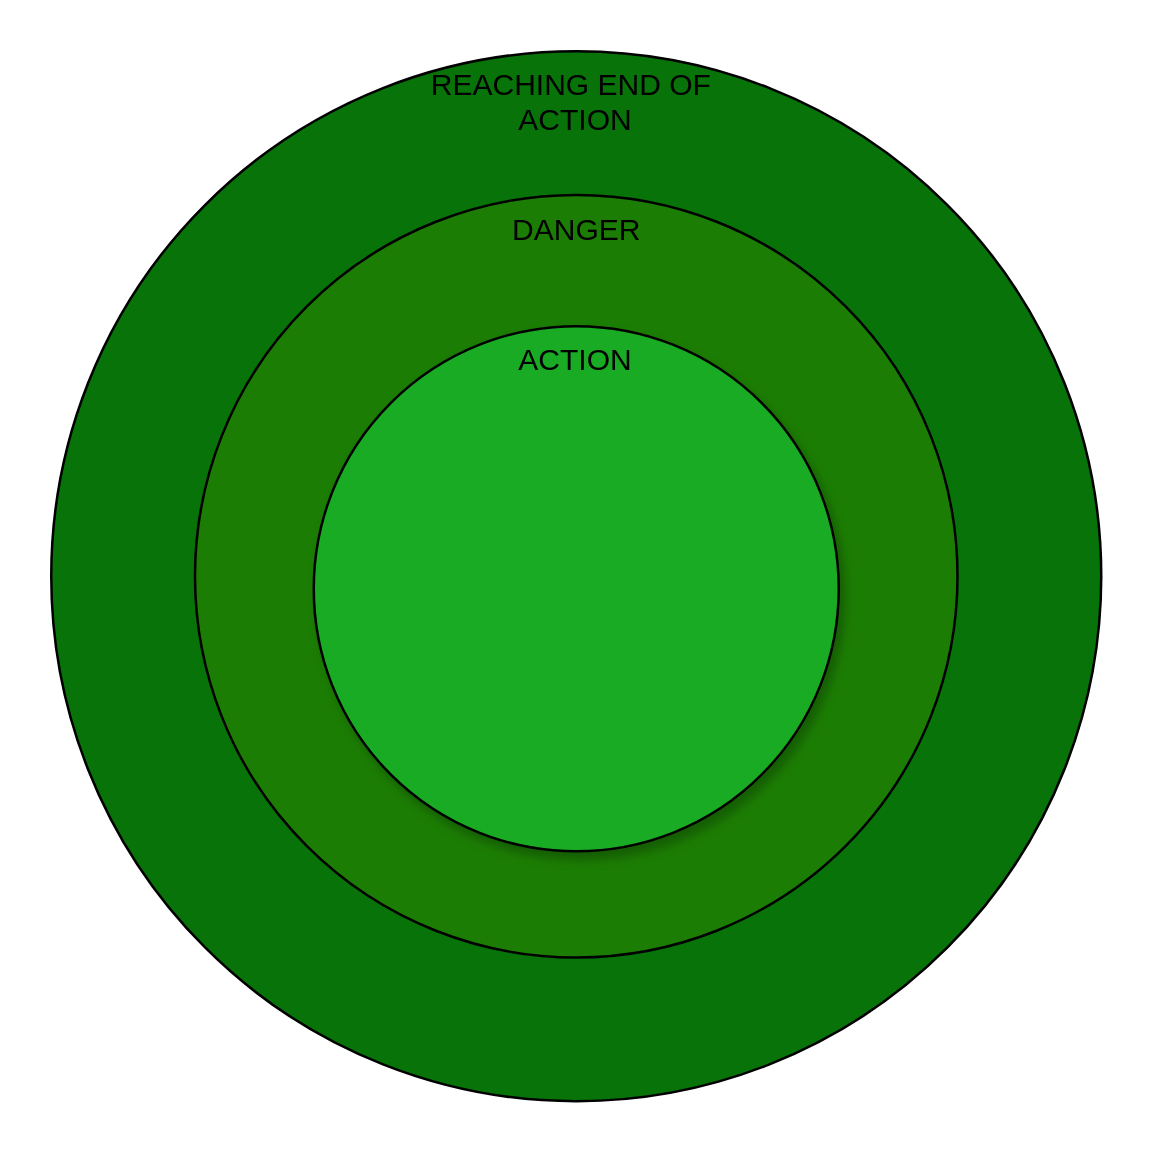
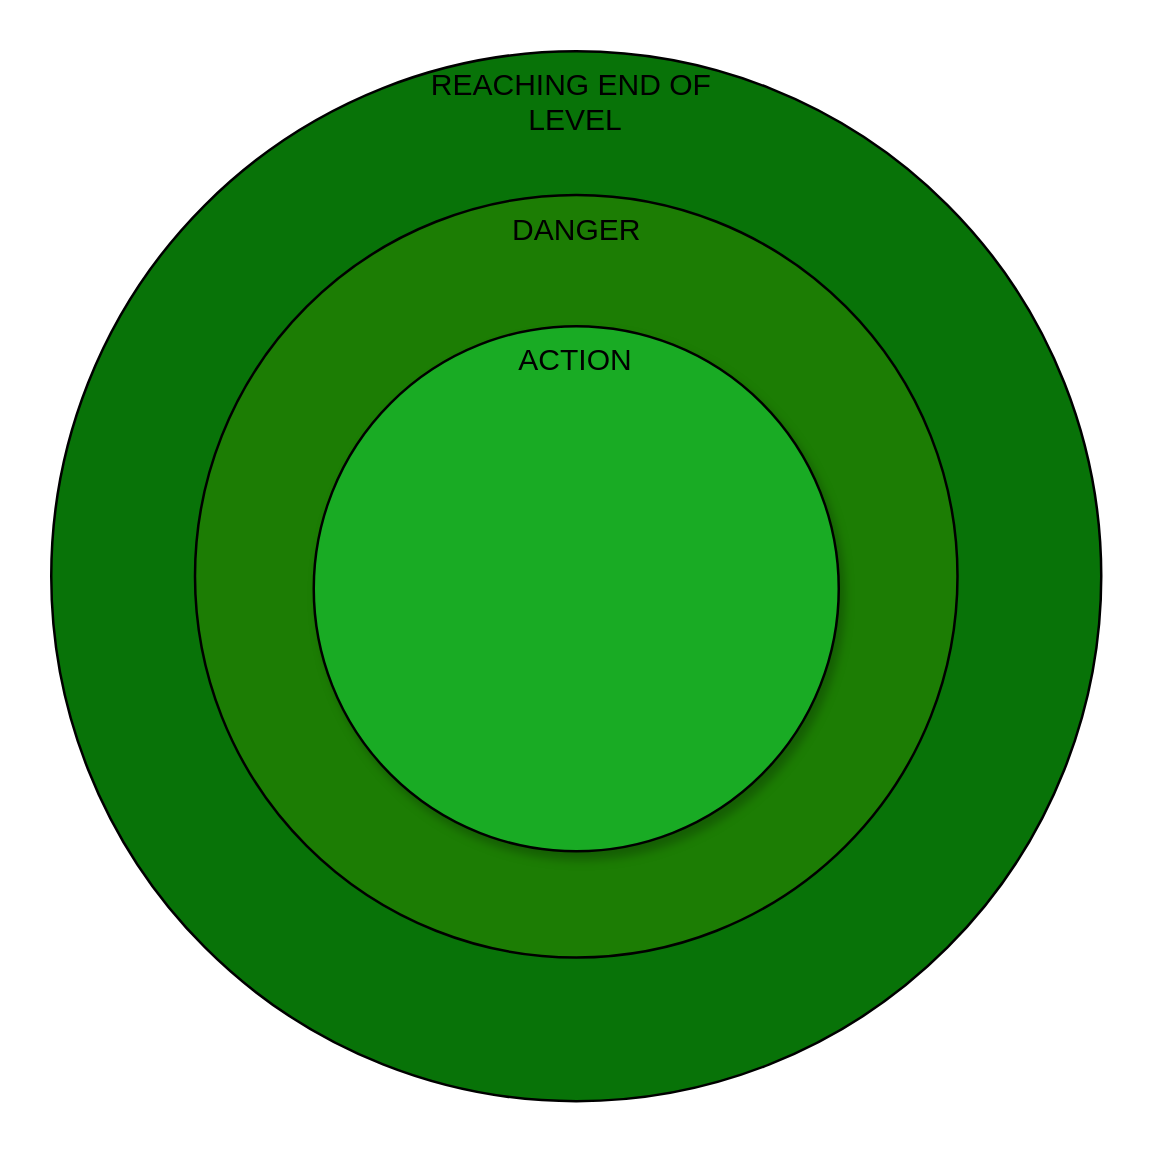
(576, 105) -> (576, 105)
